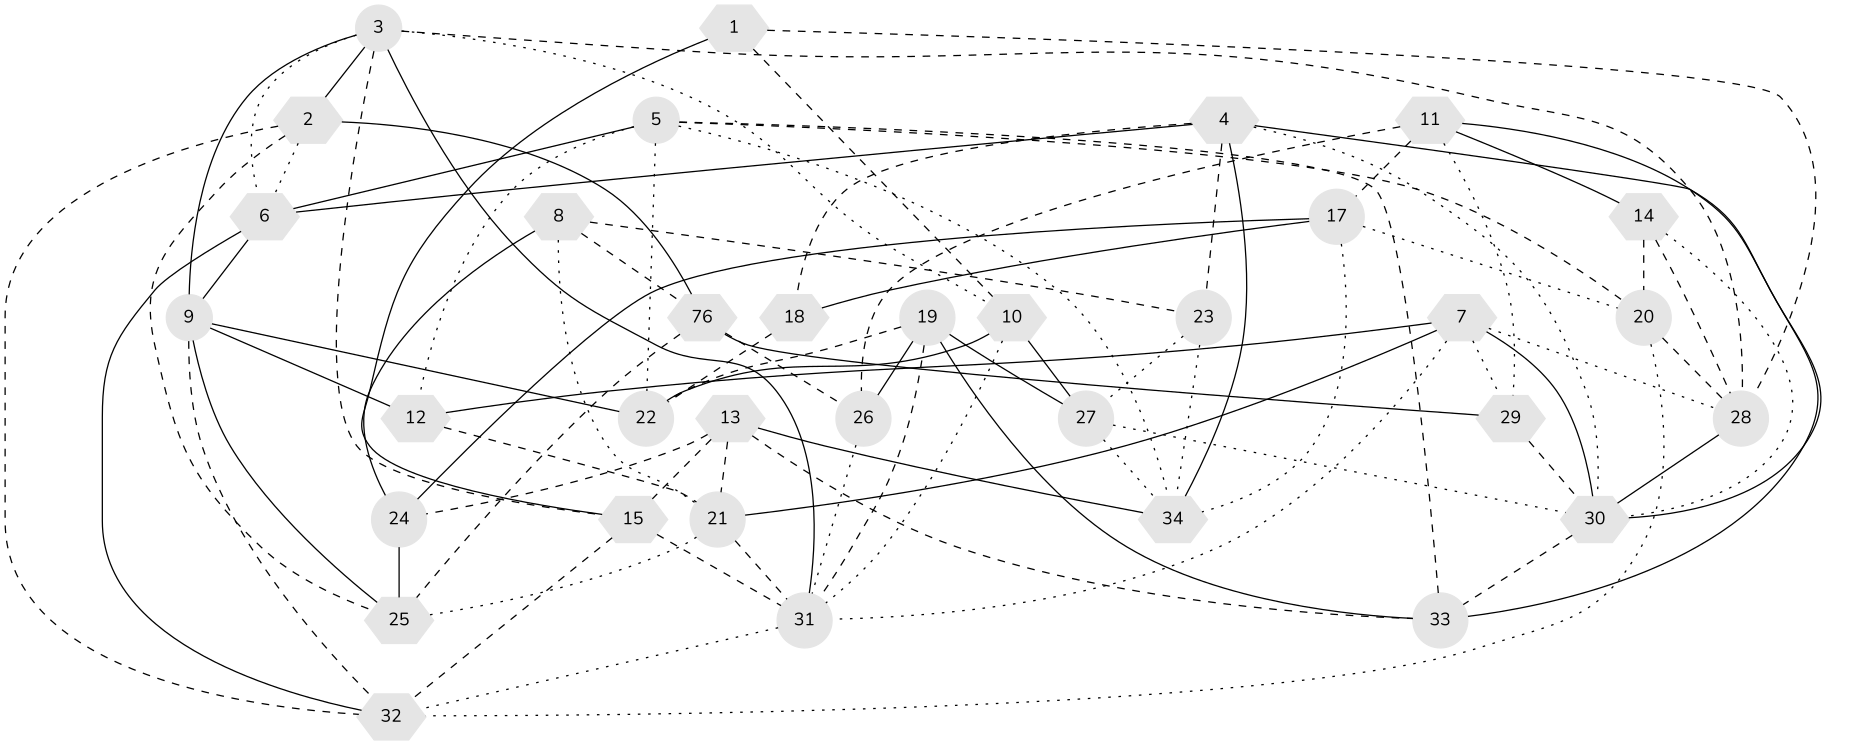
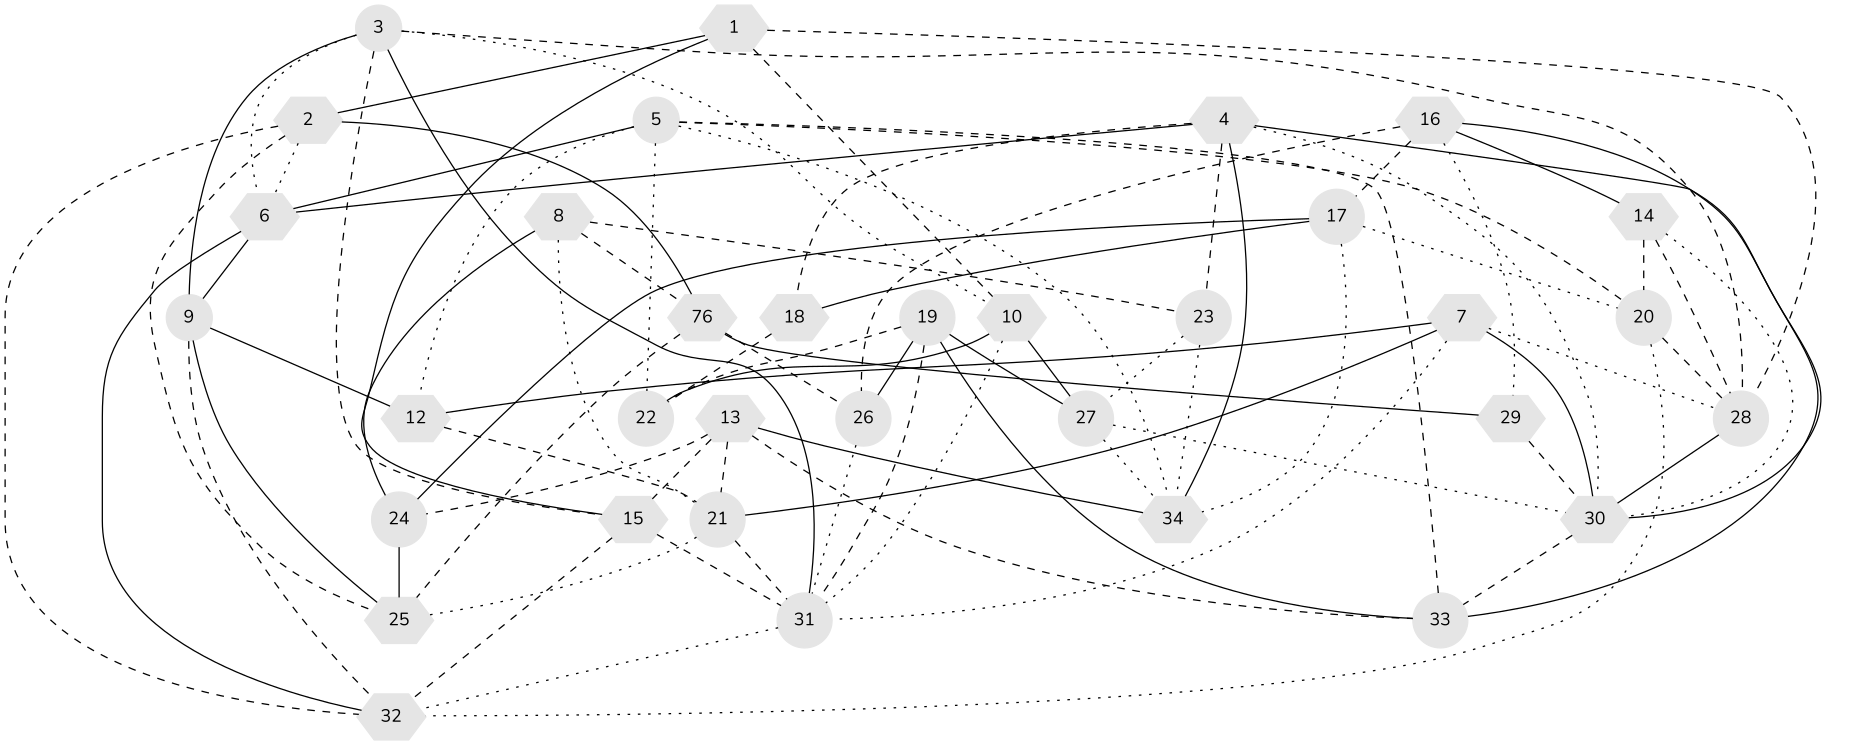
(345, 72) -> (521, 74)
(1430, 120) -> (1430, 120)
(416, 368) -> none
(1486, 368) -> none
